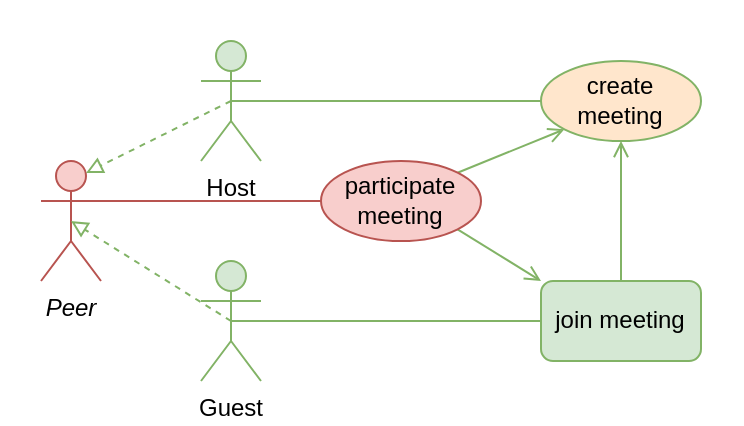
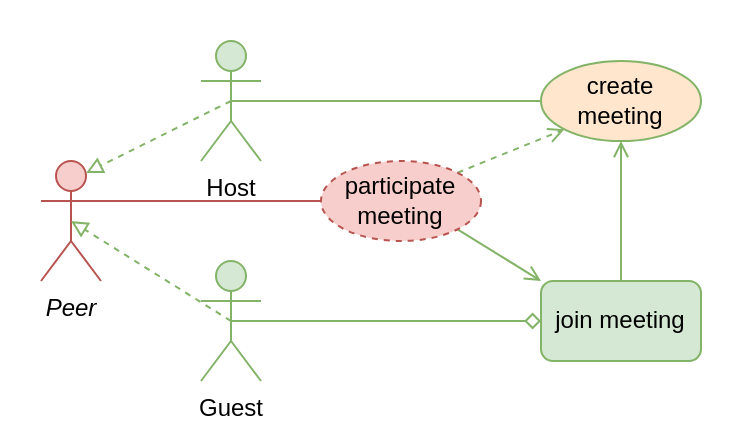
(508, 152) -> (508, 152)
(401, 201) -> (401, 201)
(532, 321) -> (525, 321)
